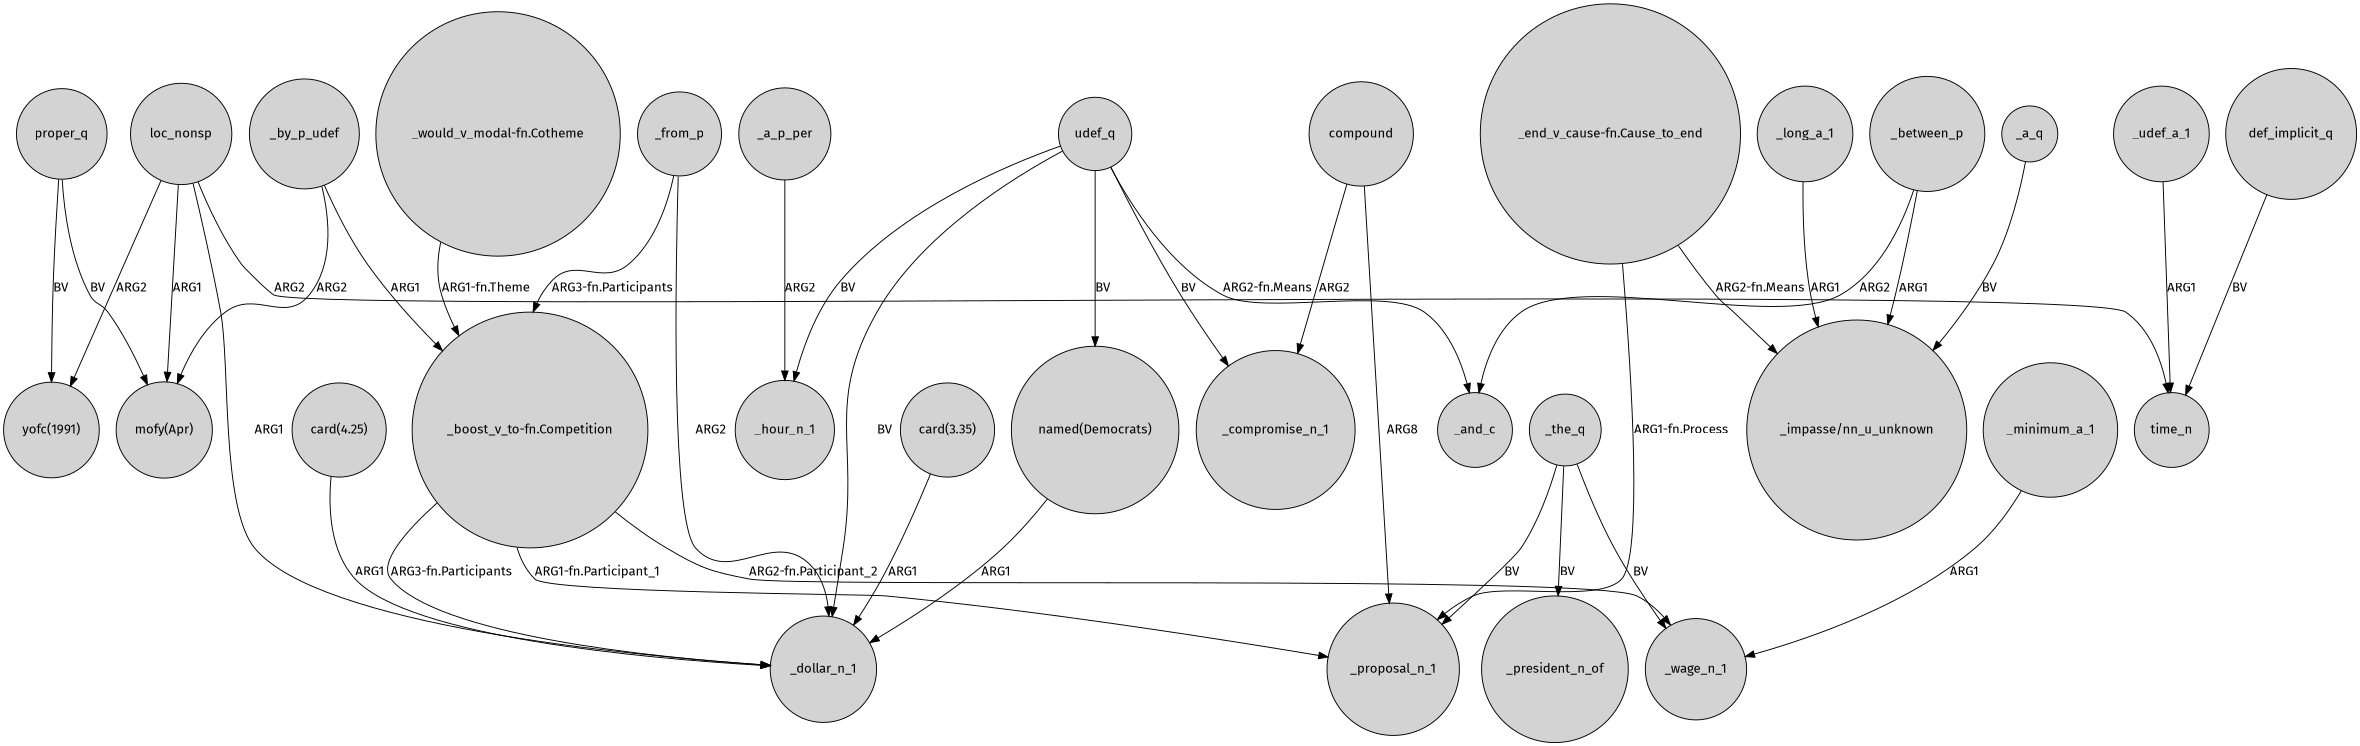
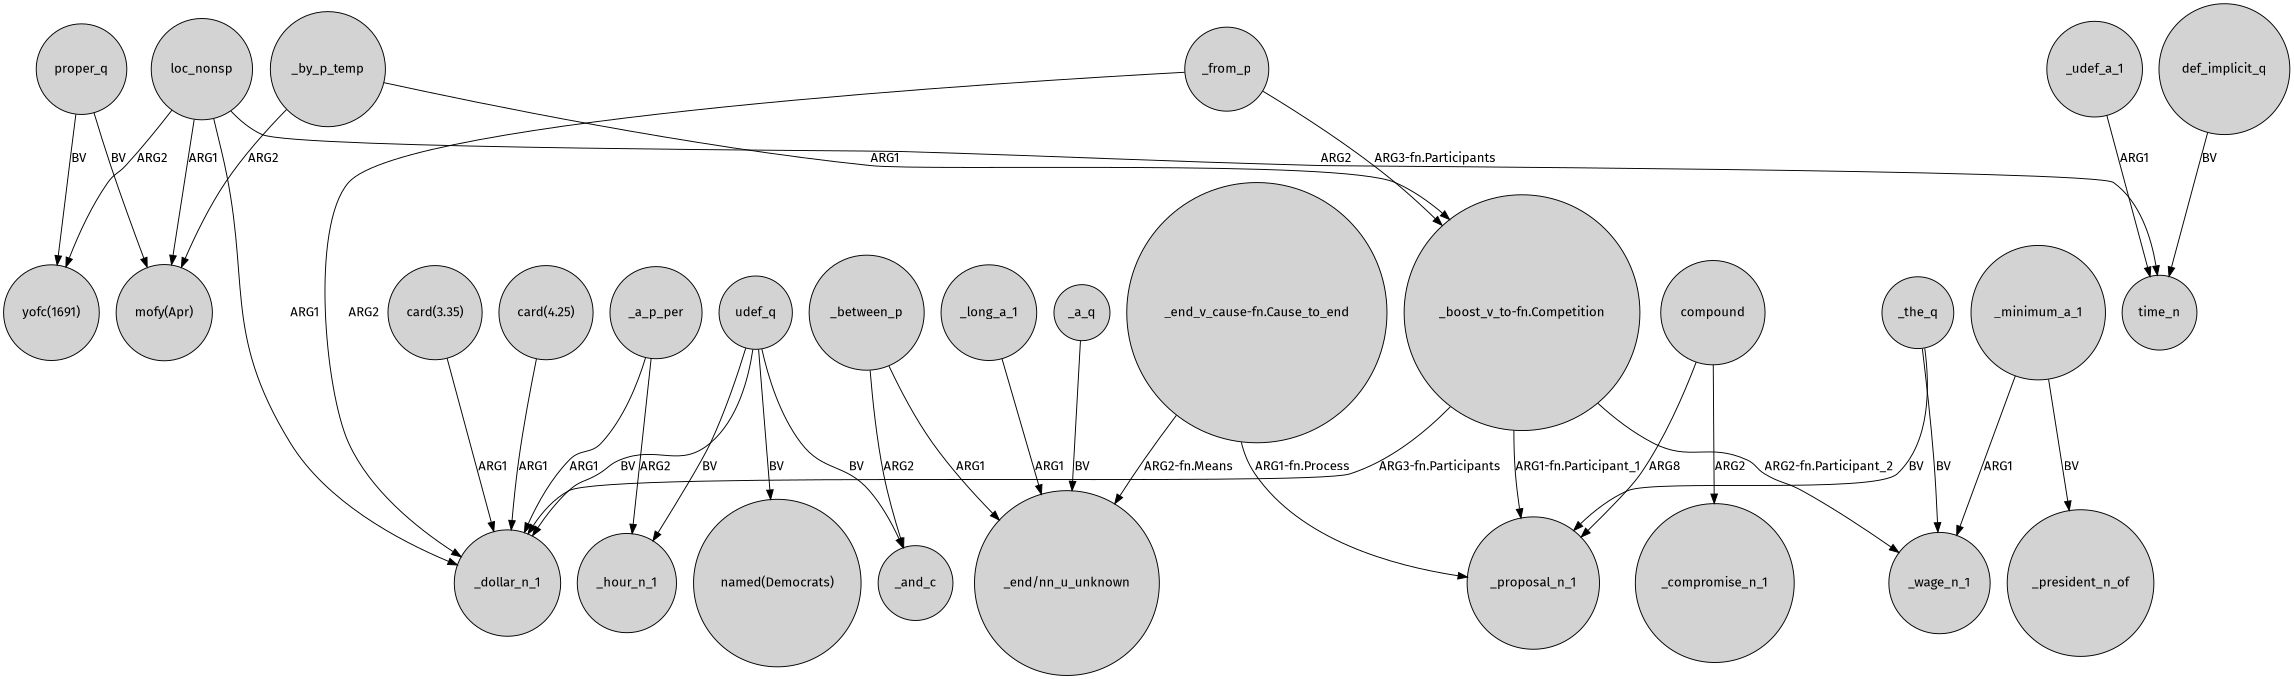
(304, 134) -> (328, 69)
(498, 134) -> none
(1163, 265) -> none
(1268, 288) -> (856, 467)
(51, 430) -> (51, 313)
(1857, 430) -> (1067, 583)
(1561, 526) -> (2058, 440)
(969, 576) -> (595, 448)
